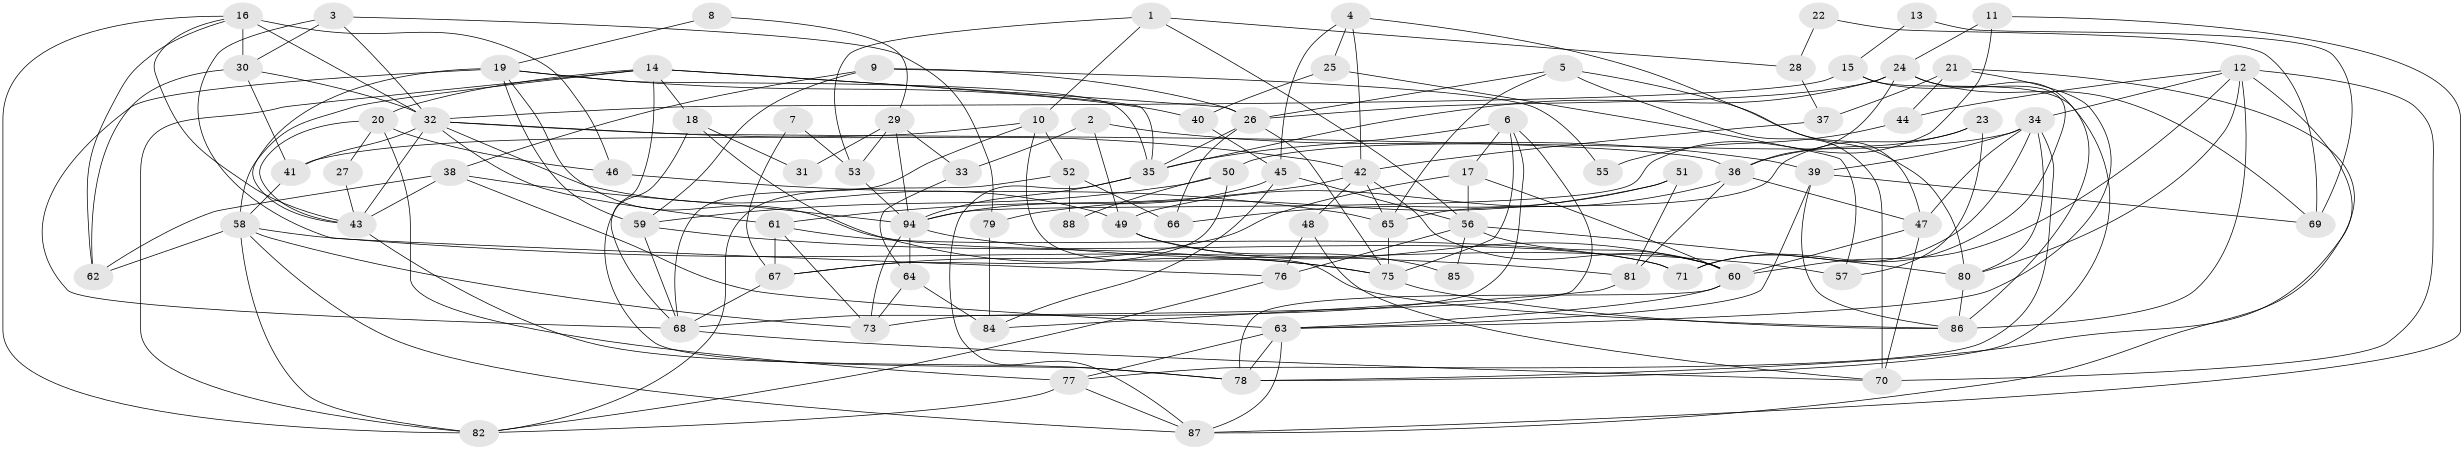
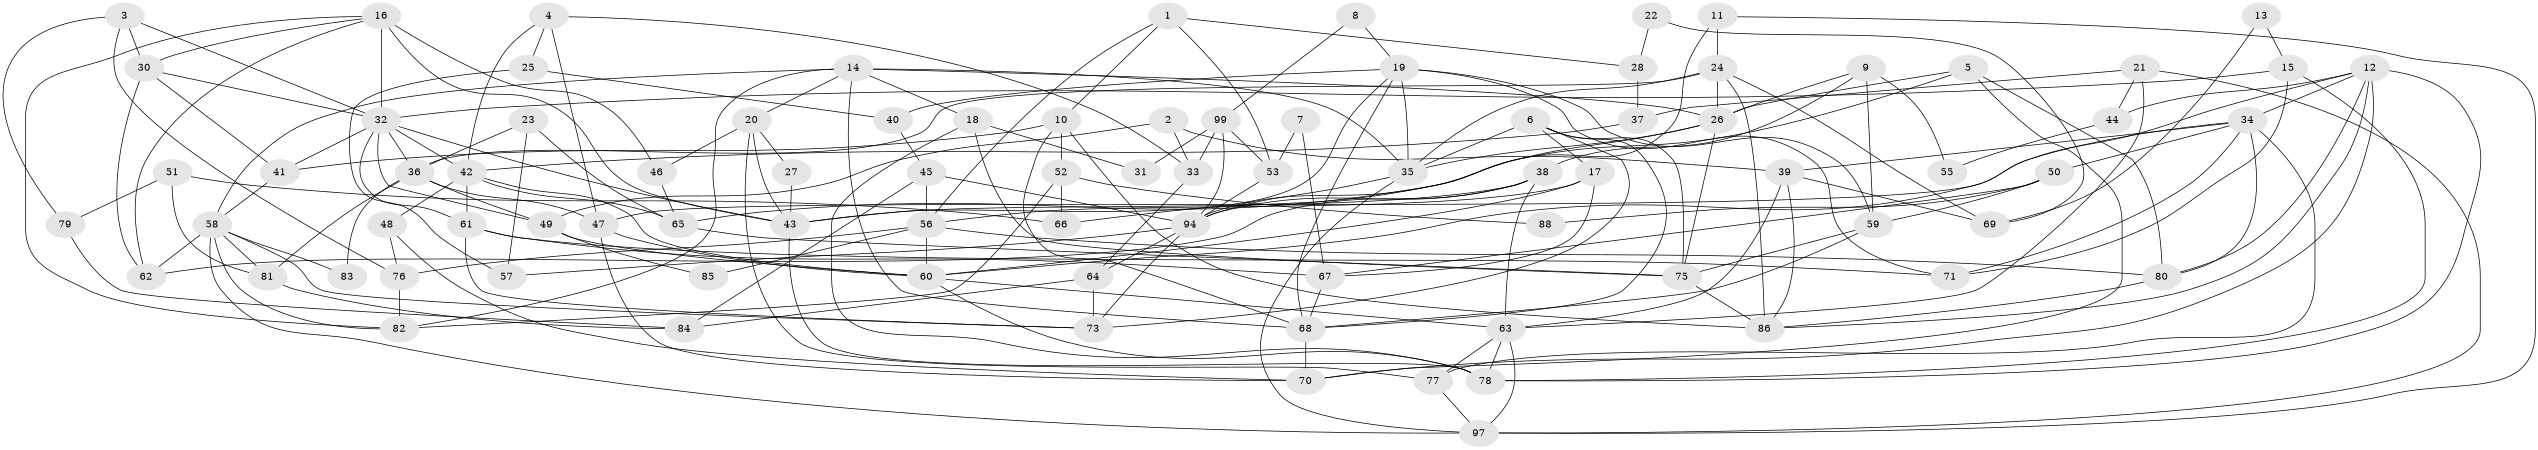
(1291, 88) -> (885, 49)
(895, 120) -> (1221, 120)
none -> (347, 277)
(777, 421) -> none
(1195, 434) -> (1479, 434)
